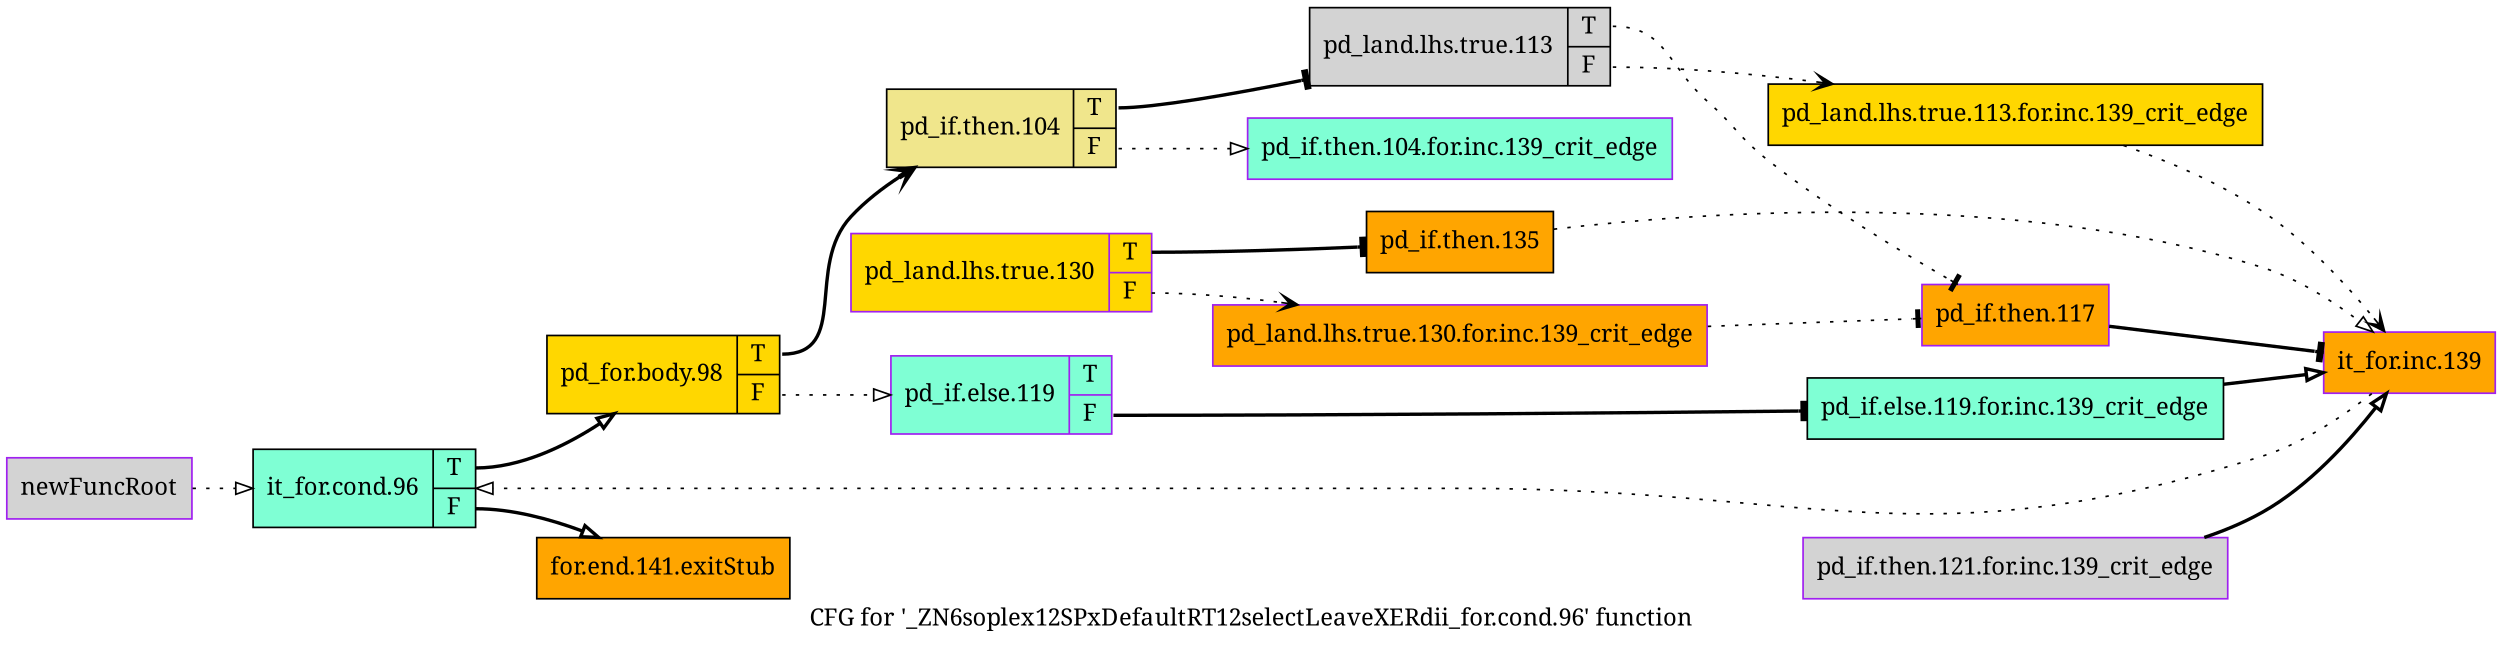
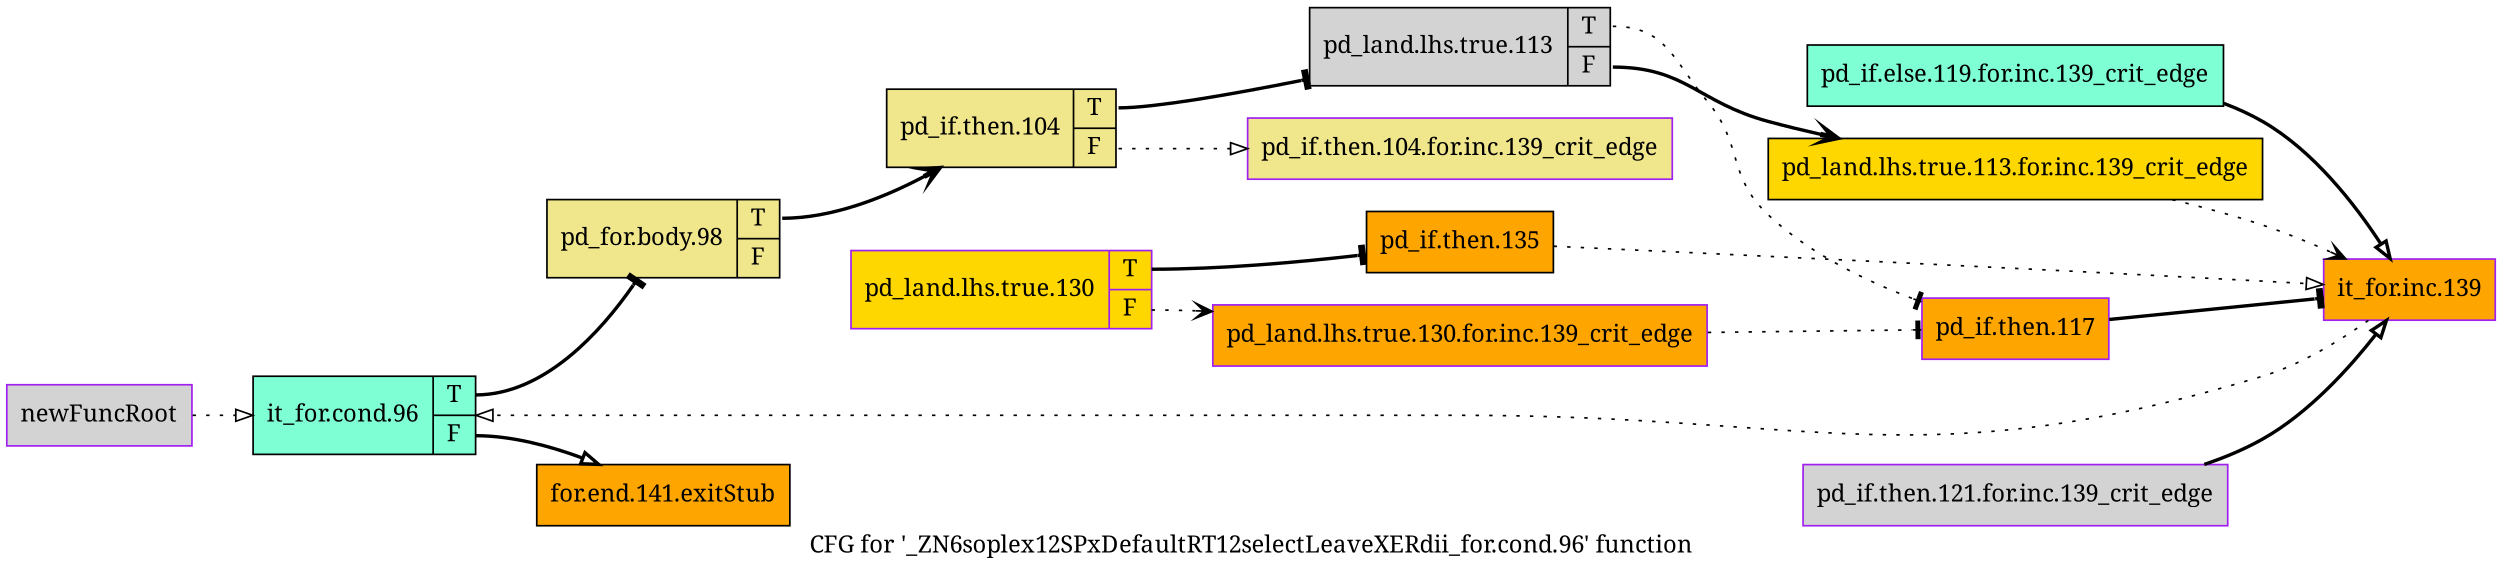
(1715, 71) -> (1722, 103)
(1460, 149) -> (1460, 149)
(663, 375) -> (663, 239)
(1001, 395) -> none
(541, 454) -> (566, 359)
